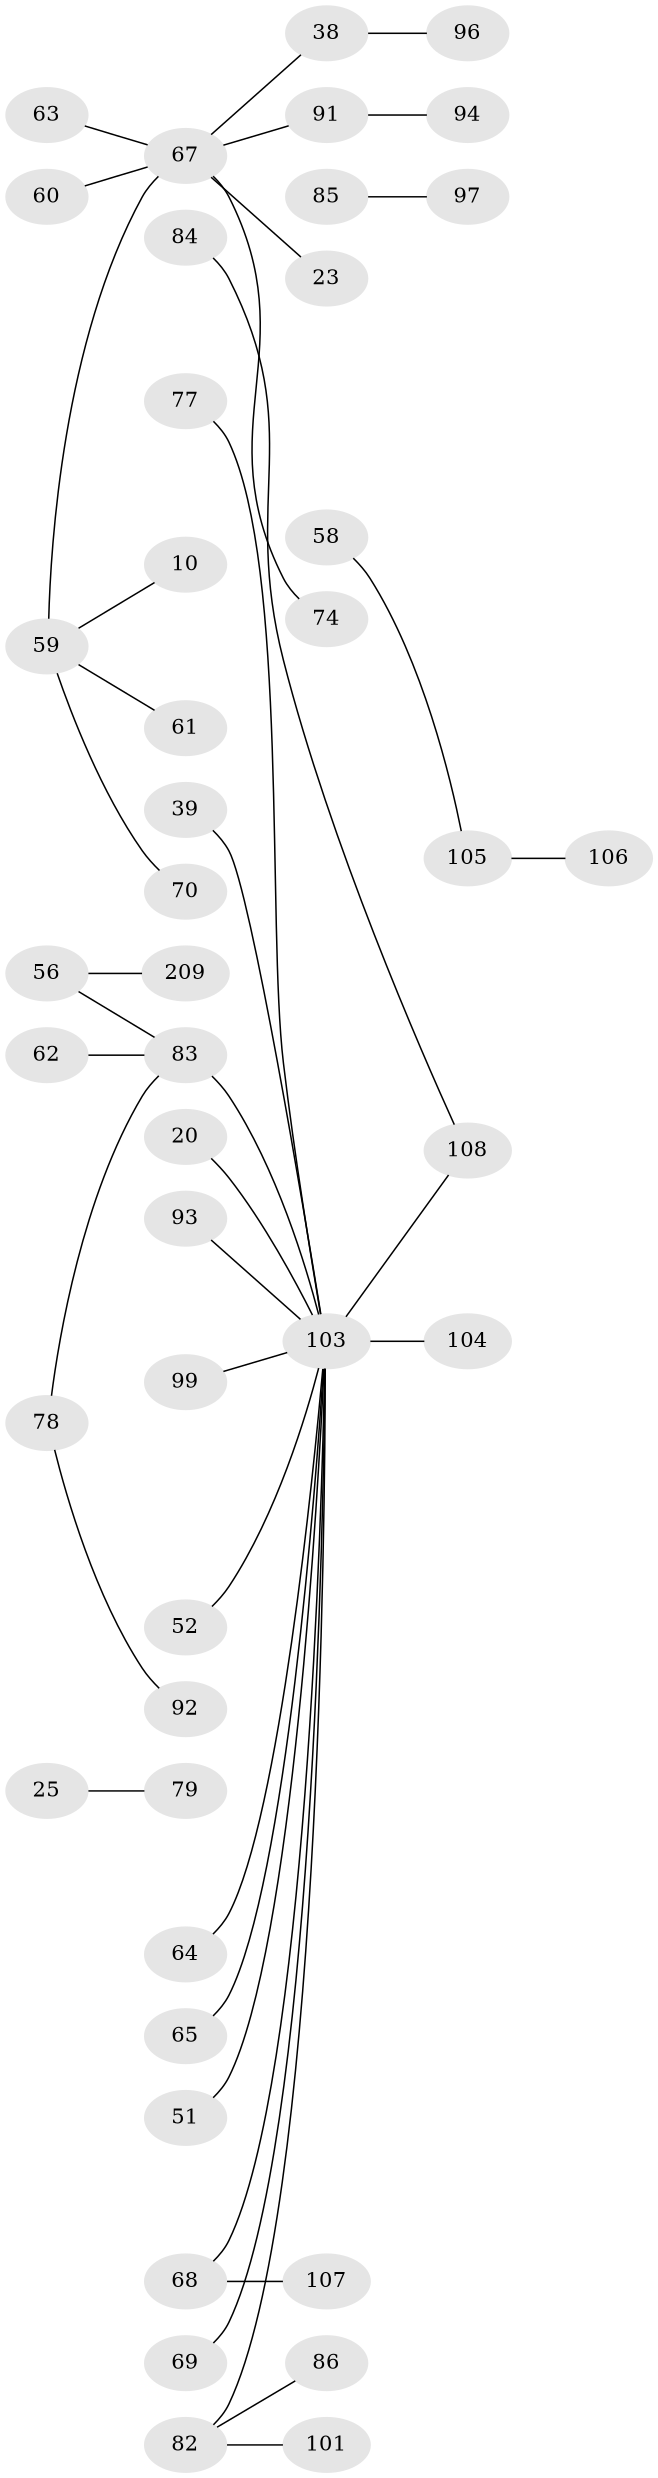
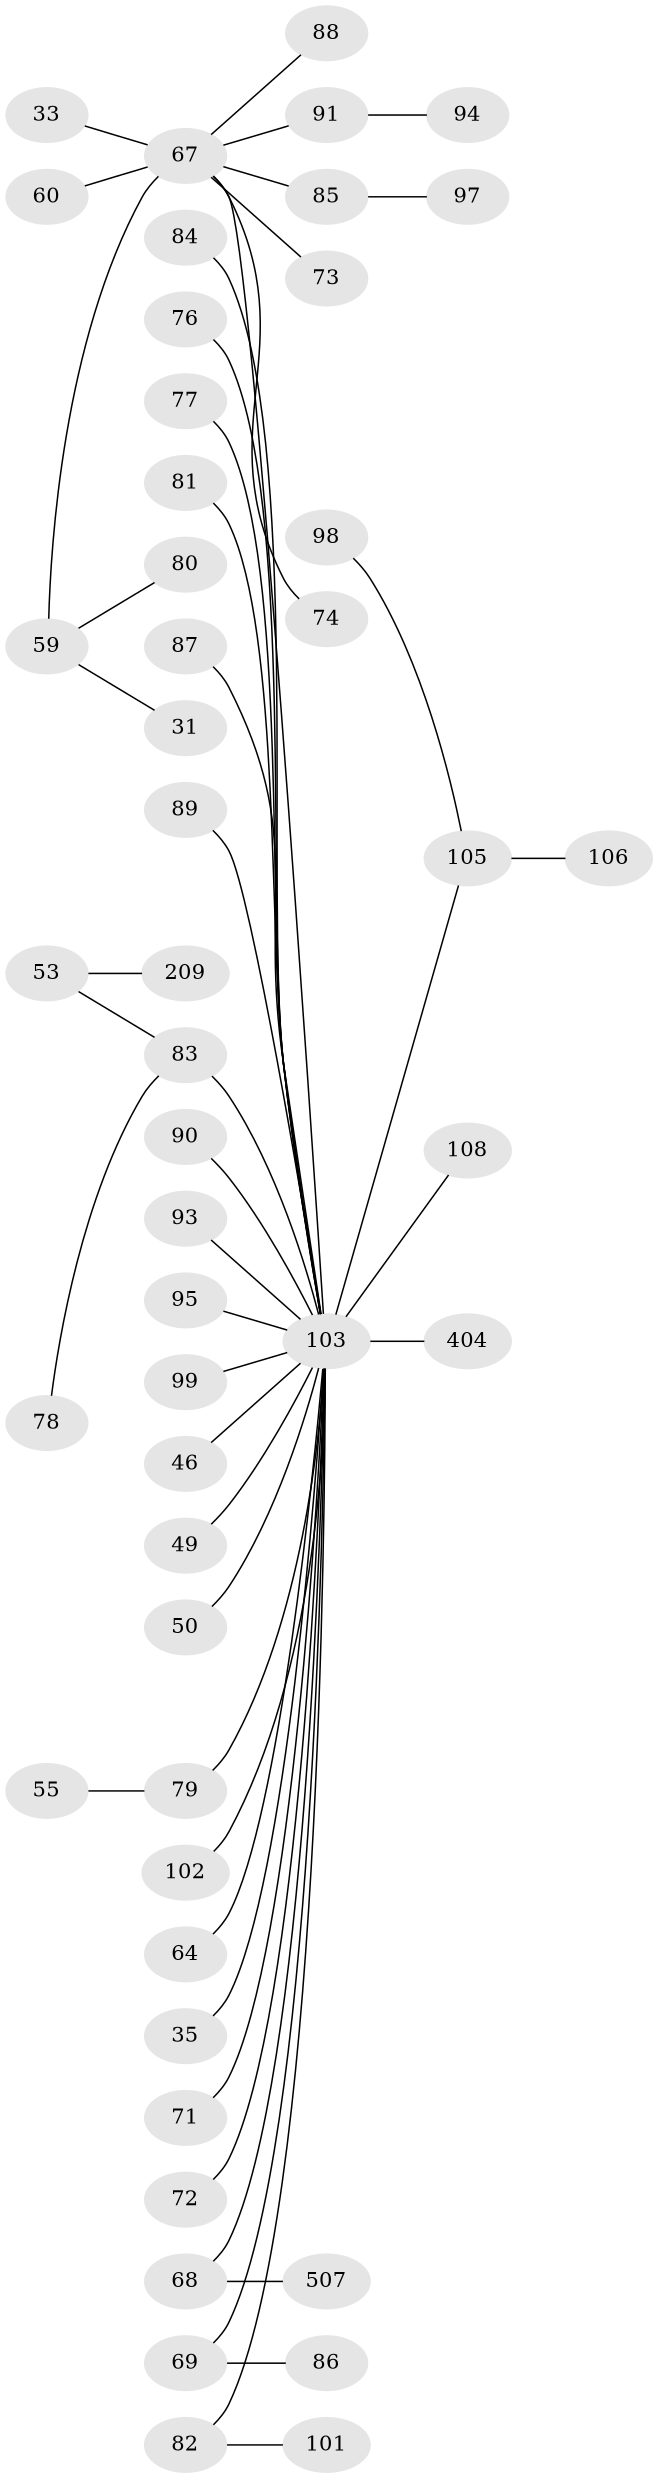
(327, 33) -> (327, 33)
(468, 33) -> none
(47, 115) -> (47, 115)
none -> (256, 176)
(327, 279) -> (327, 279)
none -> (186, 319)
none -> (186, 483)
(327, 537) -> (327, 537)
(186, 565) -> (186, 565)
none -> (186, 646)
(294, 699) -> (277, 782)
(186, 728) -> (186, 728)
none -> (288, 799)
(186, 810) -> (186, 810)
(186, 892) -> none
(47, 973) -> (47, 973)
(47, 1055) -> none
none -> (397, 1100)
(186, 1137) -> (186, 1137)
none -> (186, 1300)
(468, 1341) -> (468, 1341)
none -> (186, 1464)
none -> (186, 1546)
none -> (288, 1598)
(186, 1627) -> (186, 1627)
(186, 1709) -> none
(47, 1791) -> (47, 1791)
none -> (186, 1873)
(186, 2036) -> (186, 2036)
(186, 2118) -> (186, 2118)
none -> (186, 2200)
(327, 2281) -> (327, 2281)
(256, 2404) -> (256, 2363)
